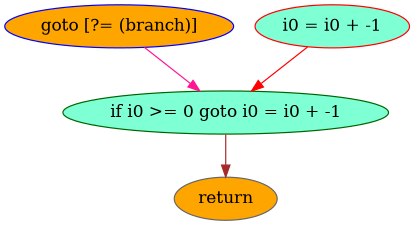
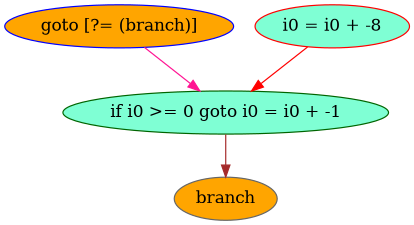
(332, 26) -> (332, 26)
(226, 199) -> (226, 199)
